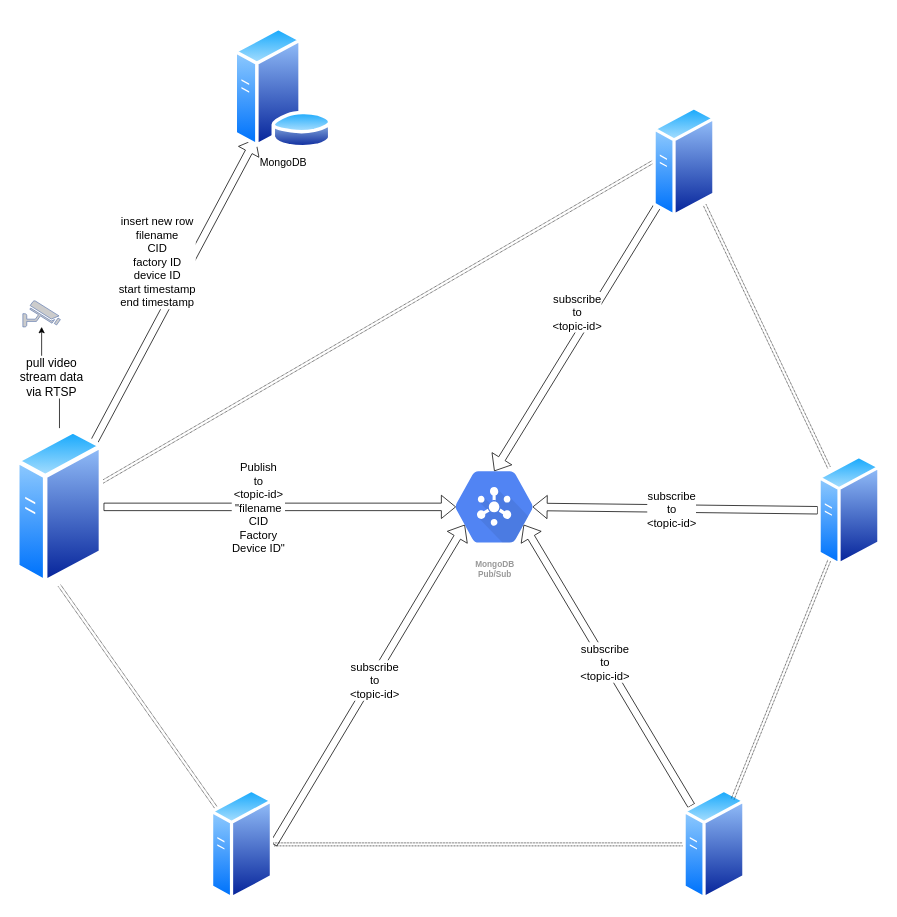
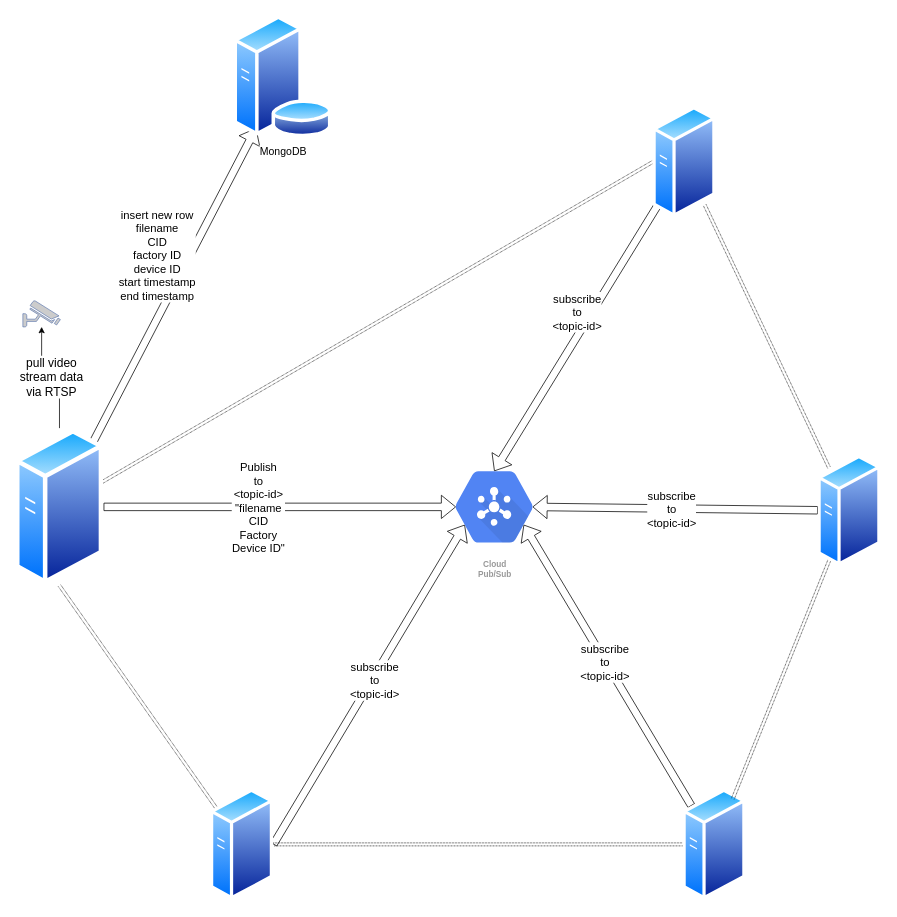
(283, 88) -> (283, 76)
(495, 570) -> (495, 570)
